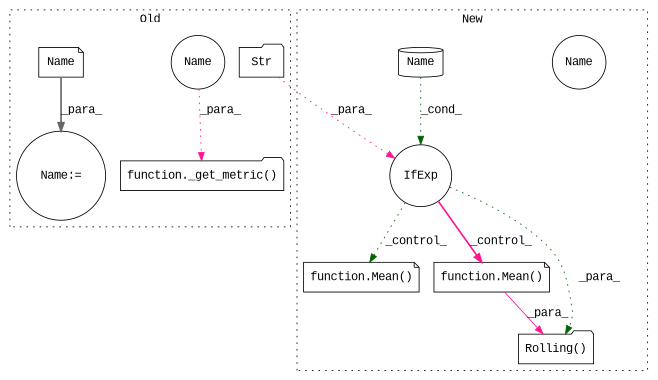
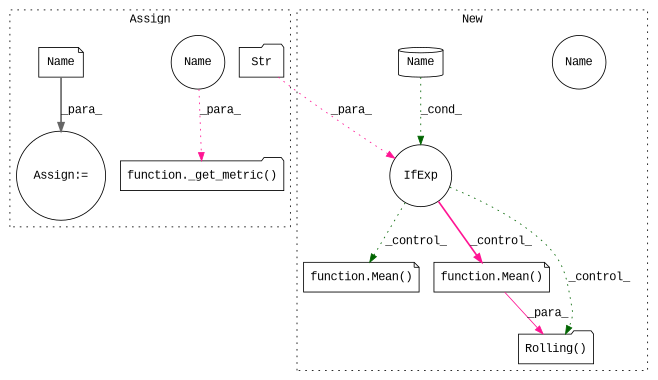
(150, 19) -> (150, 19)
(61, 176) -> (61, 176)
(599, 277) -> (599, 277)
